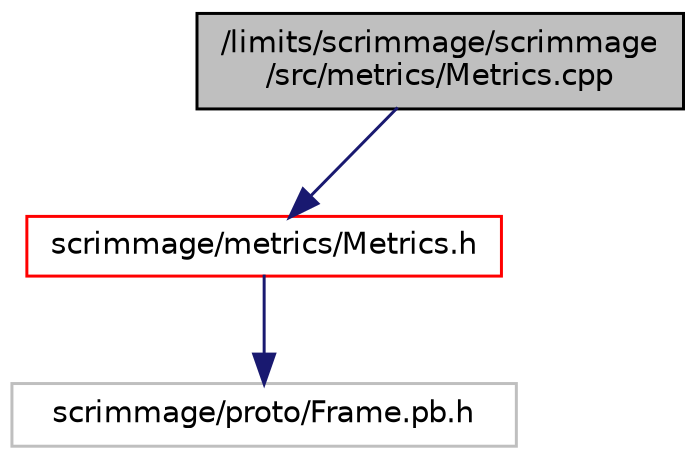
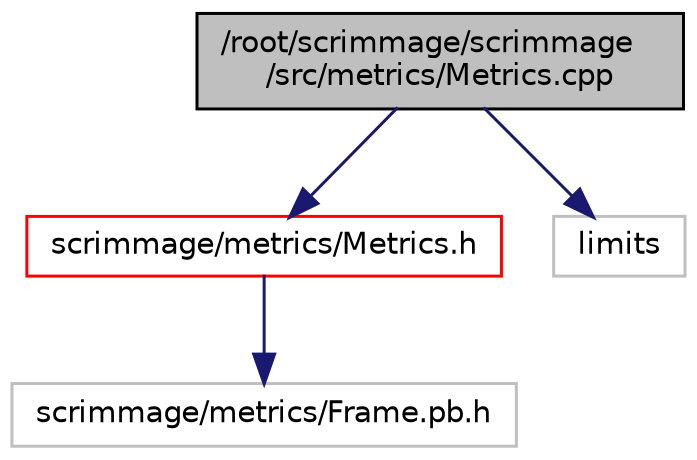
(440, 61) -> (440, 61)
none -> (619, 246)
(264, 415) -> (264, 415)
